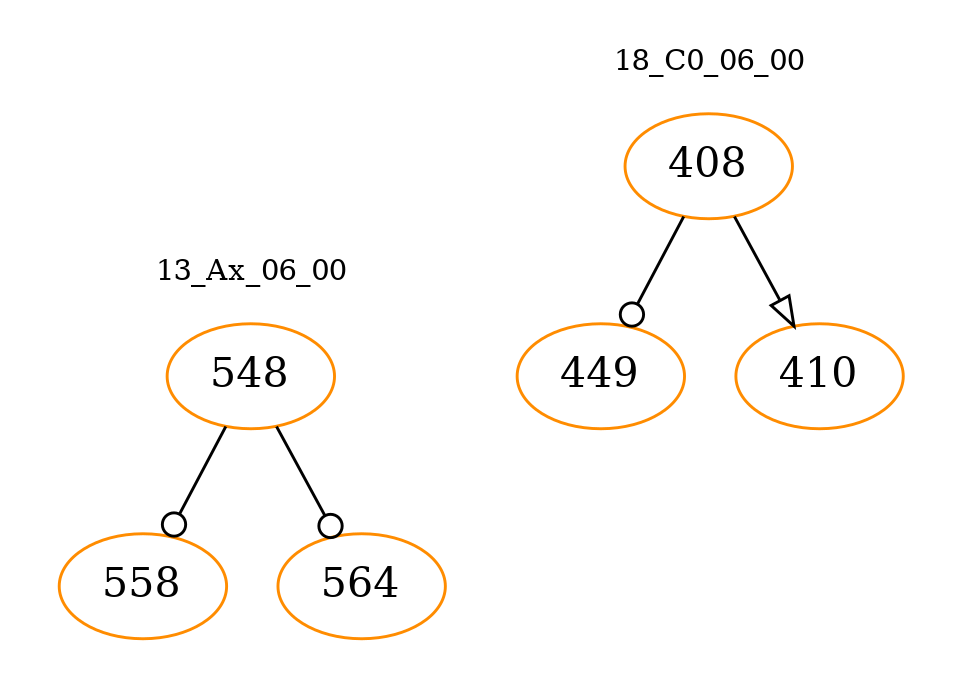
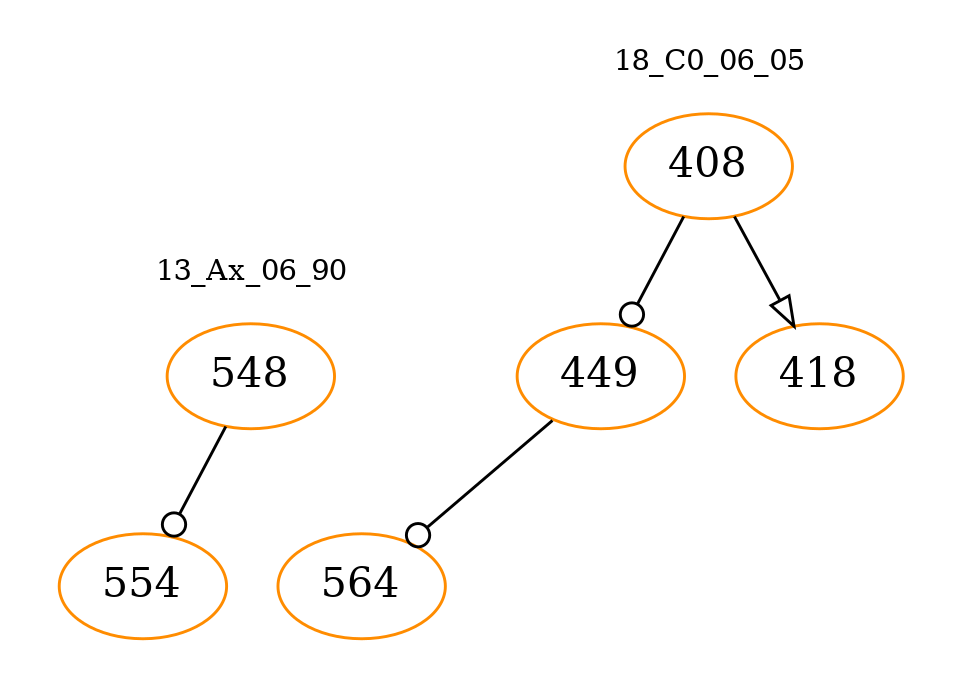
(710, 63) -> (710, 63)
(252, 273) -> (252, 273)
(820, 376) -> (820, 376)
(301, 471) -> (490, 474)
(143, 586) -> (143, 586)
